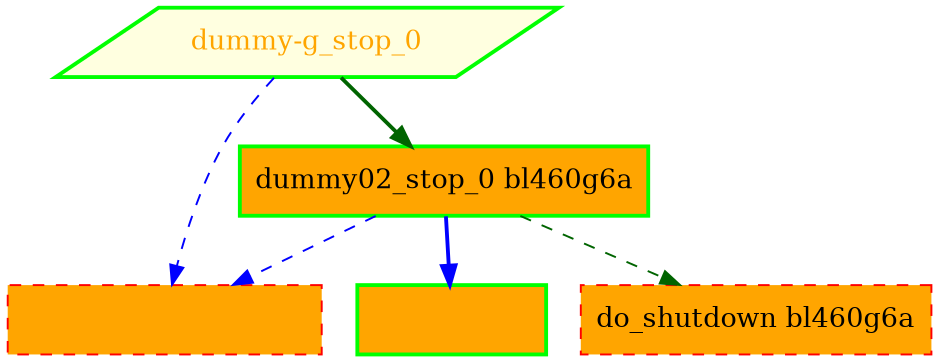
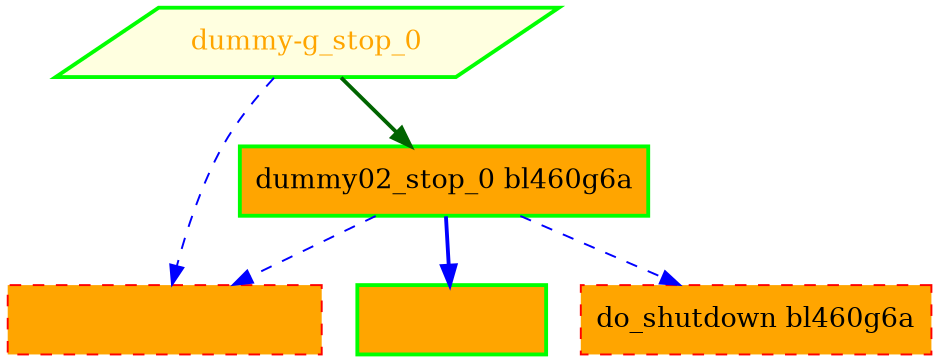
(591, 247) -> (591, 247)
